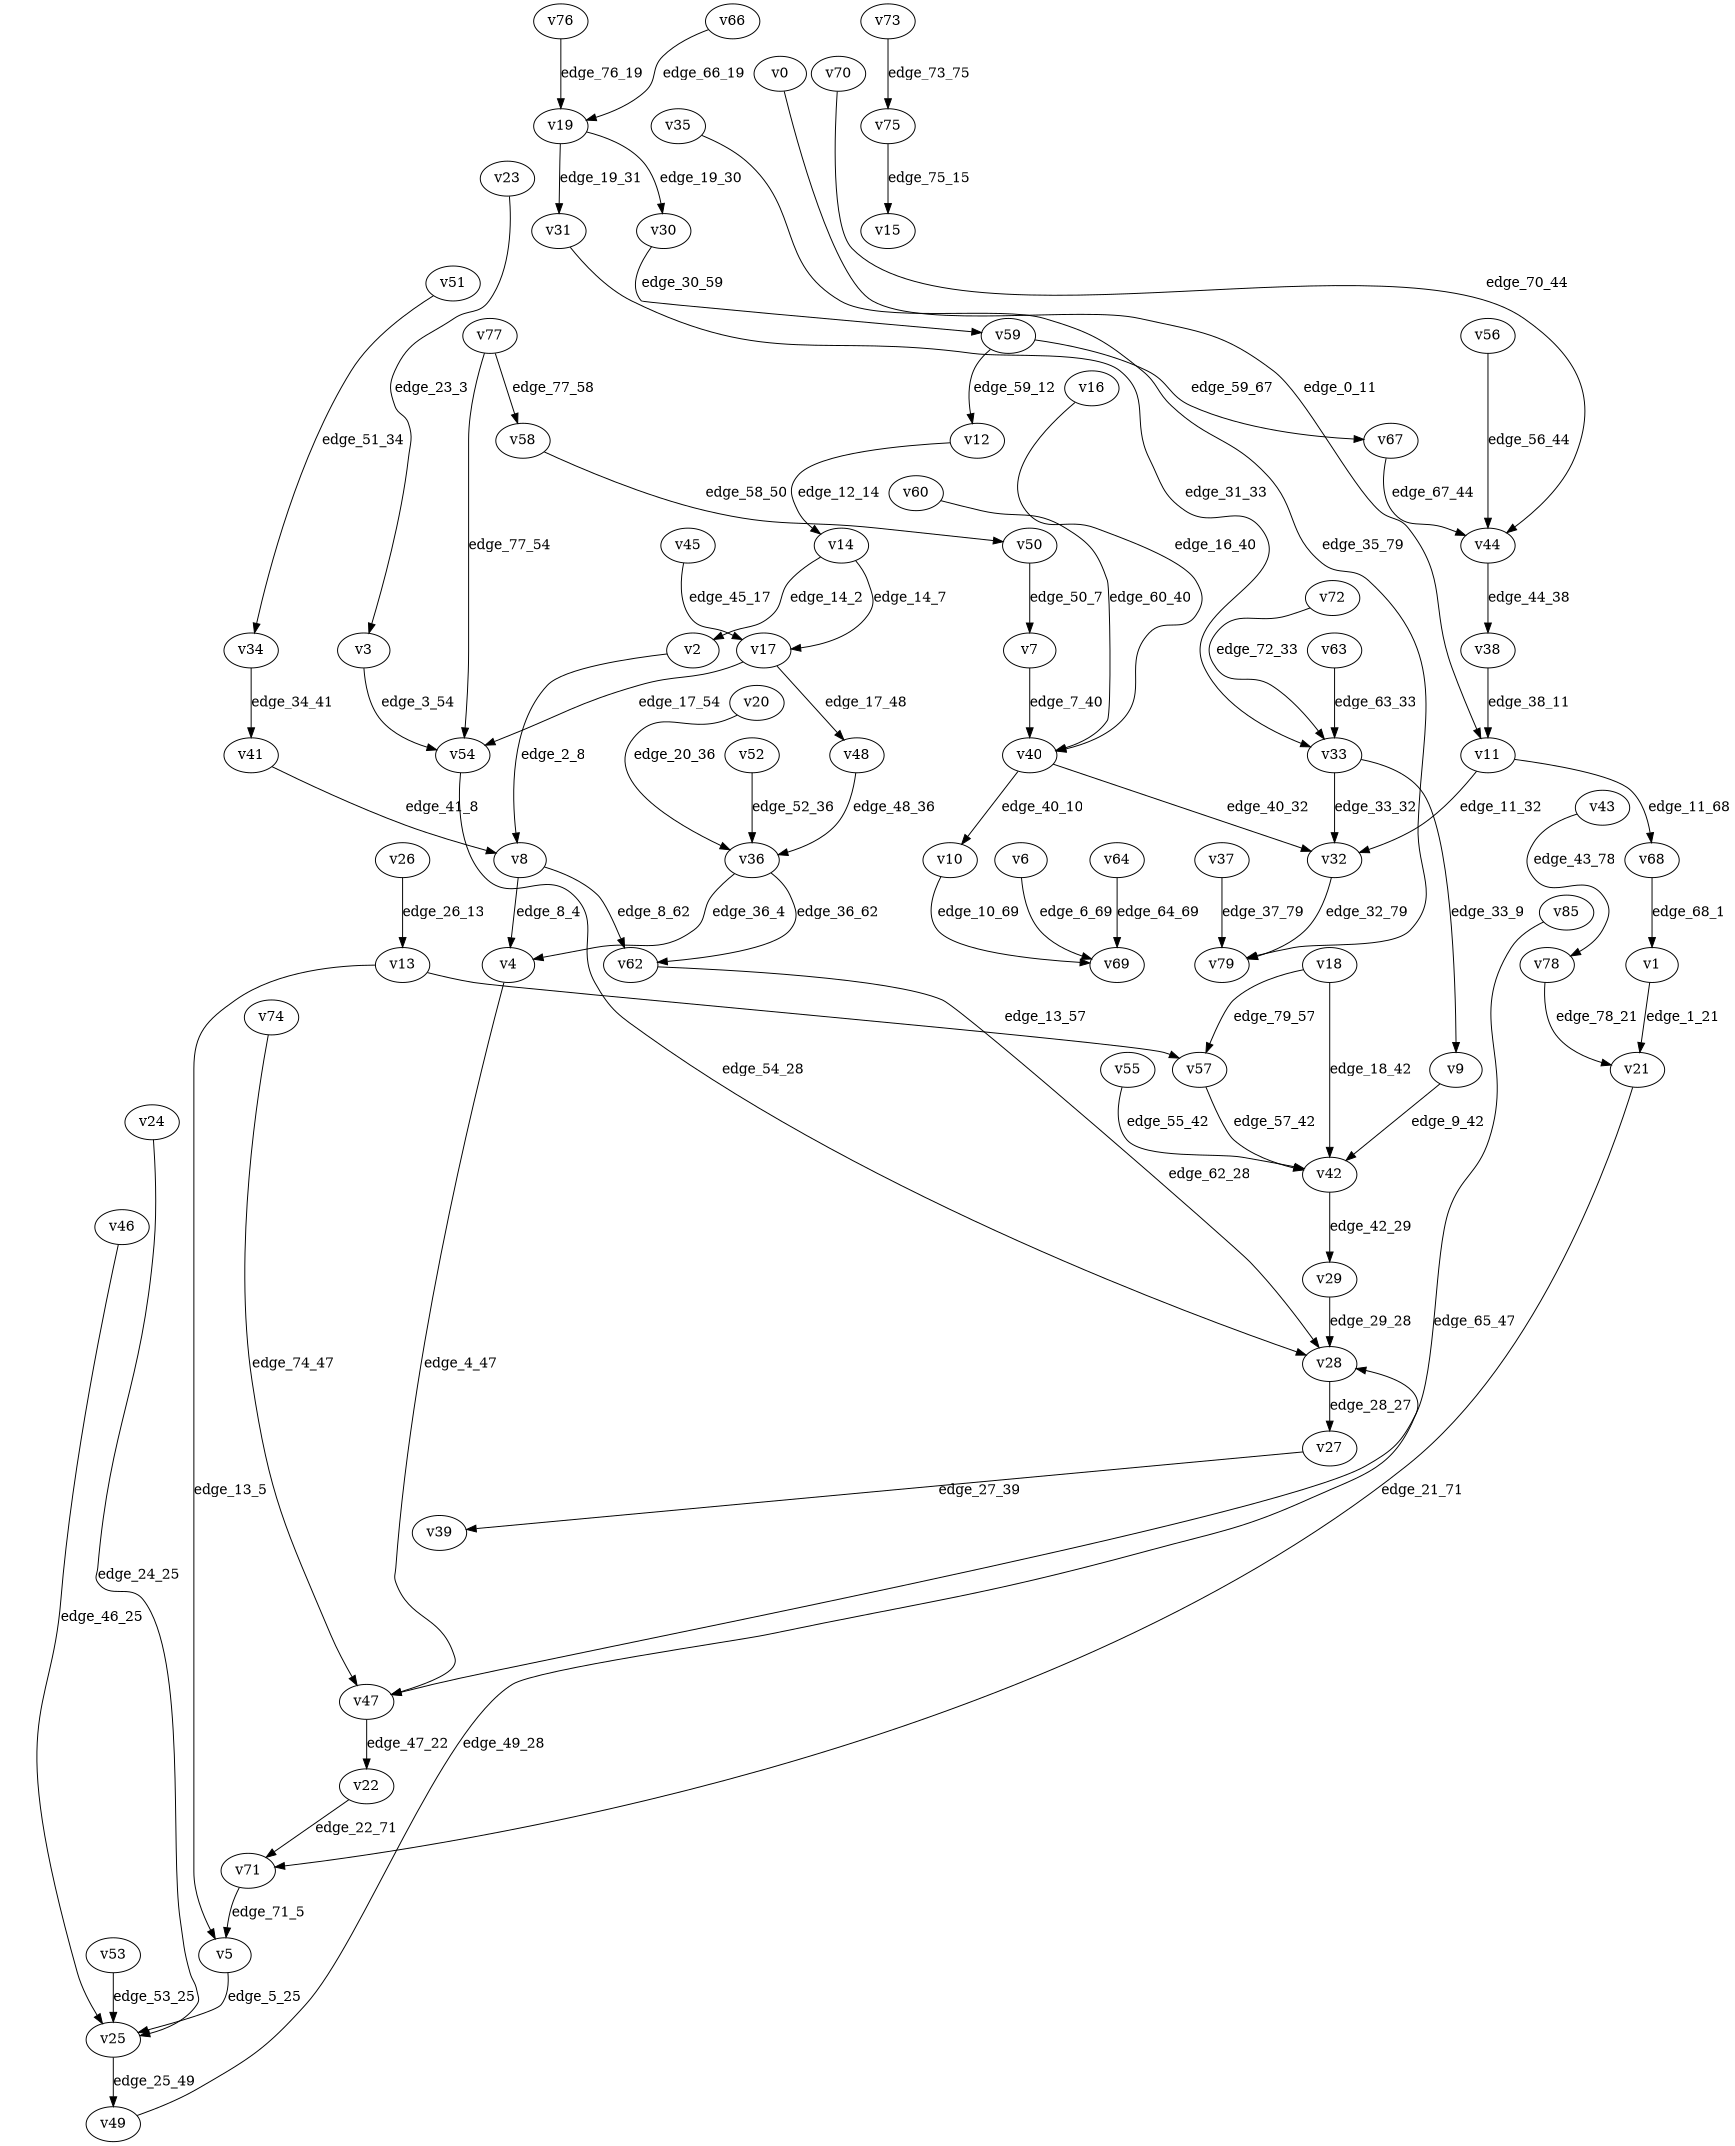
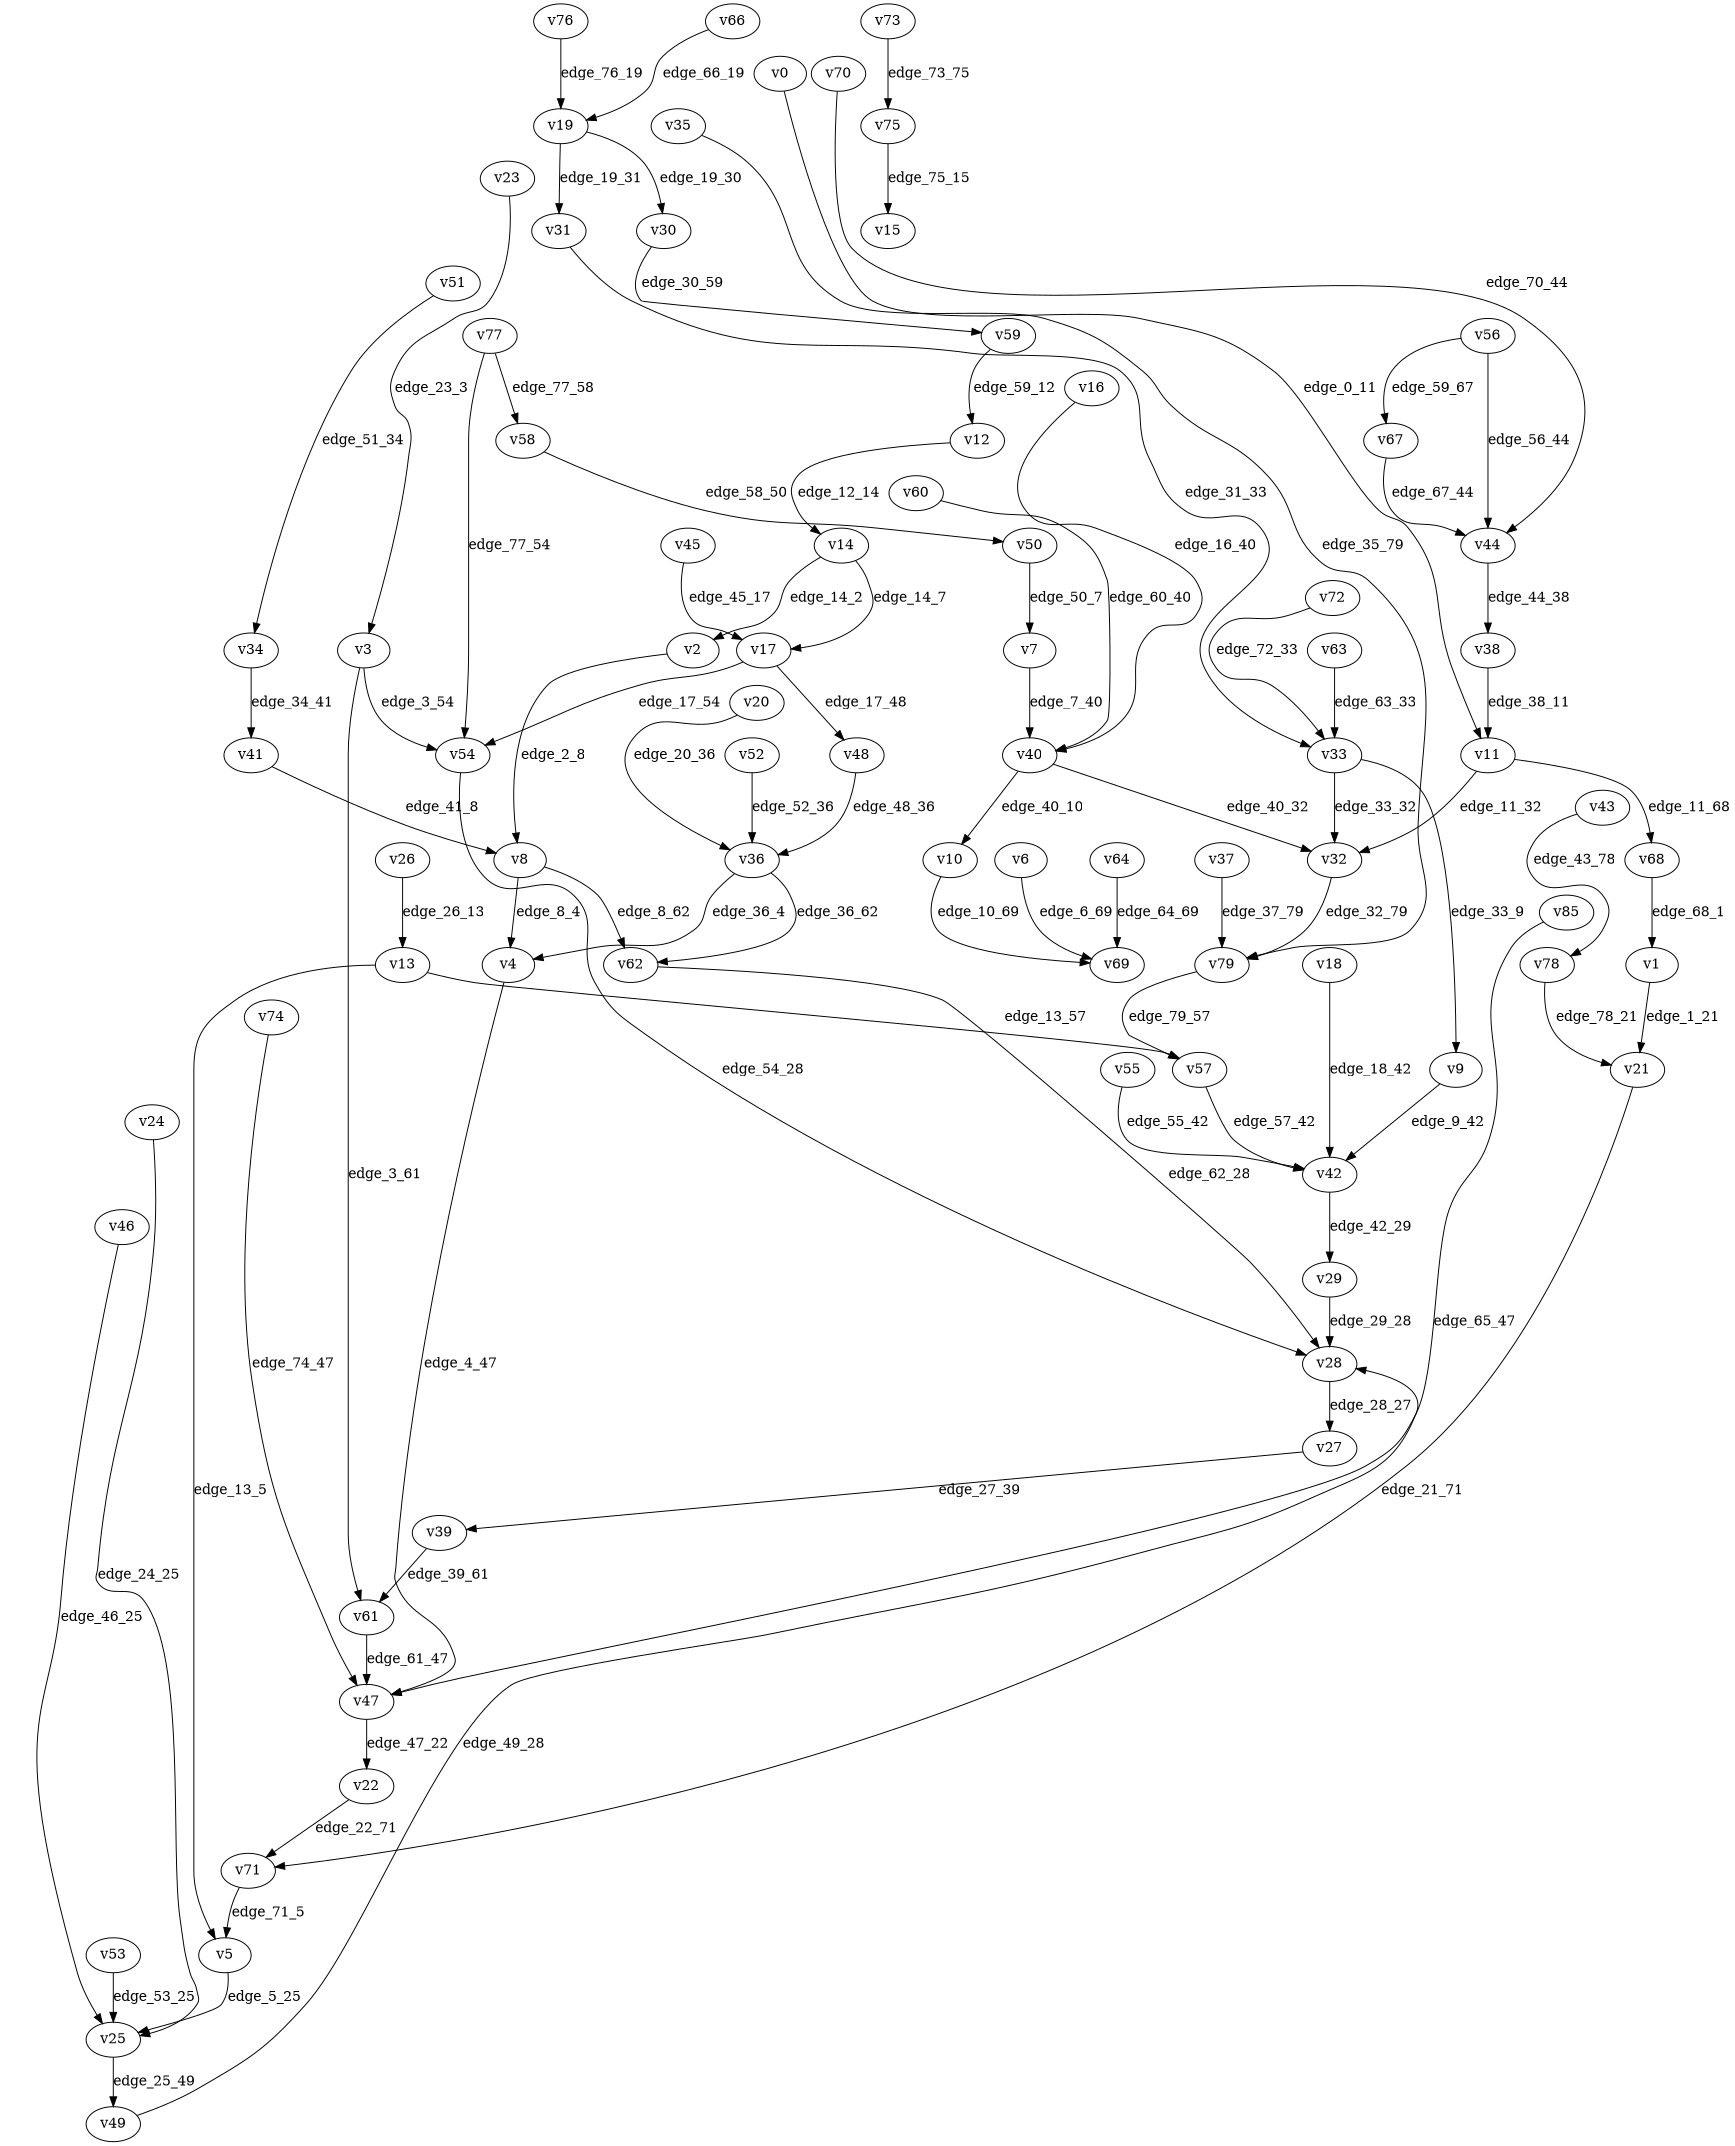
(1188, 404) -> (1404, 359)
(1244, 992) -> (1127, 1004)
none -> (367, 1617)
